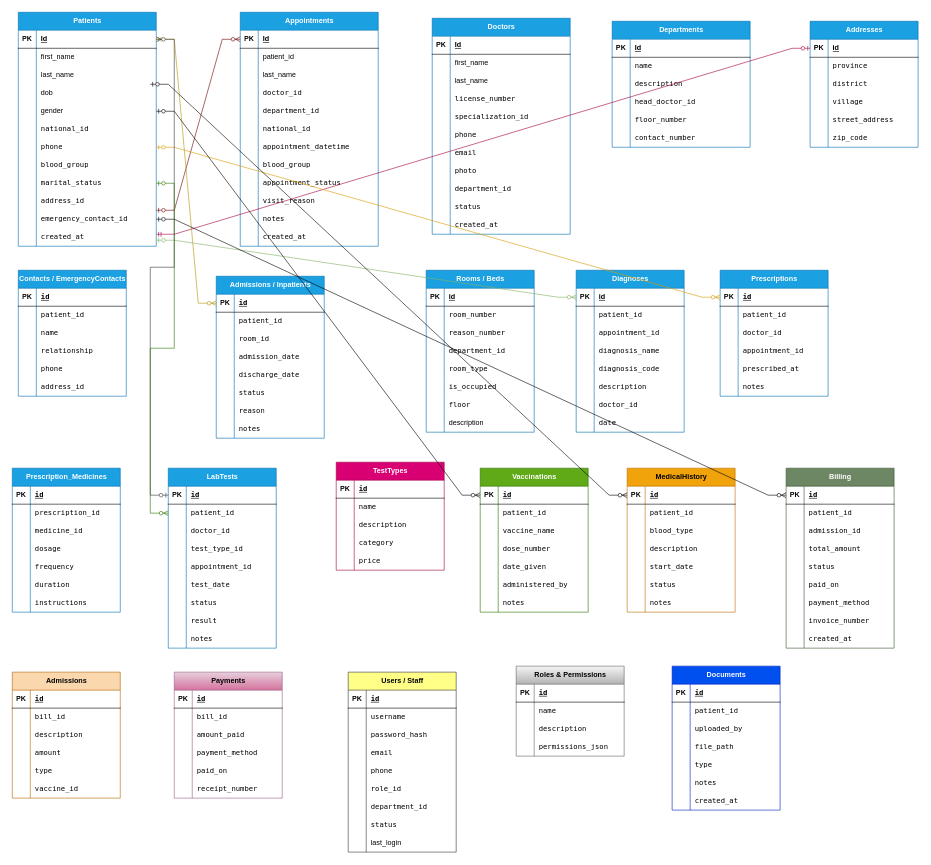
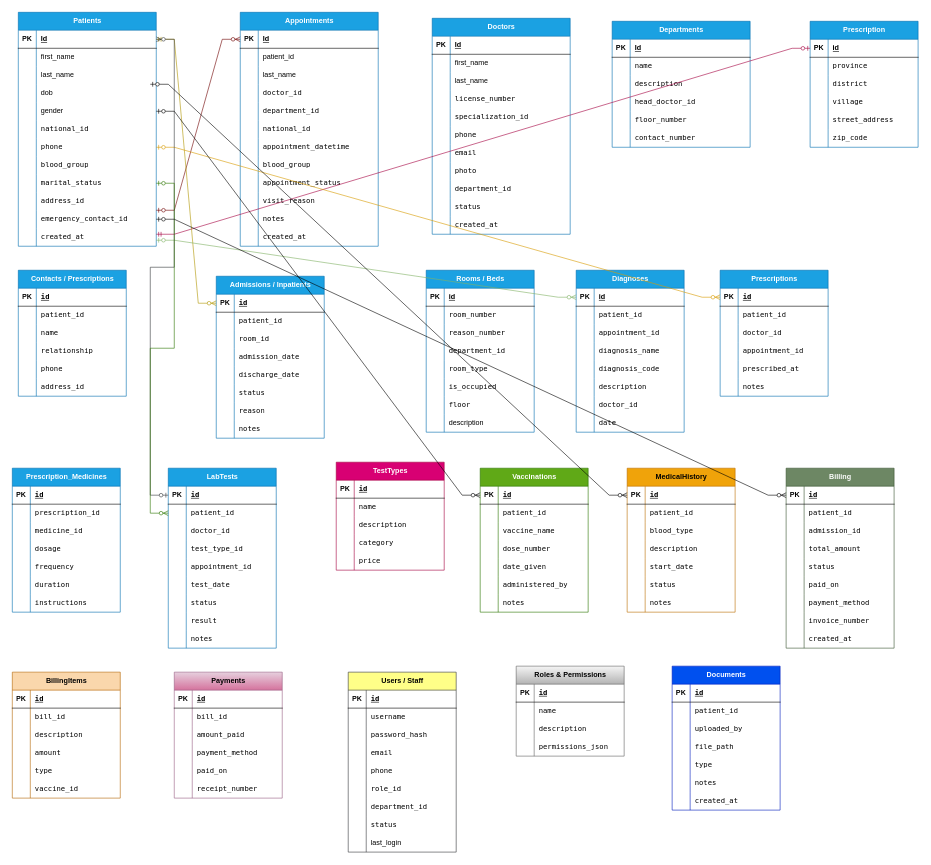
(865, 30) -> (865, 30)
(73, 279) -> (73, 279)
(67, 681) -> (67, 681)
